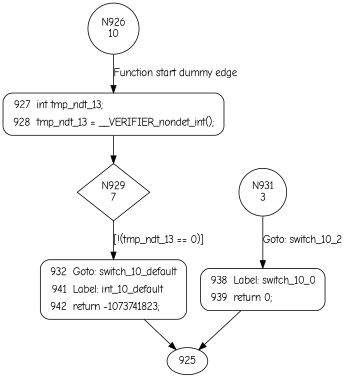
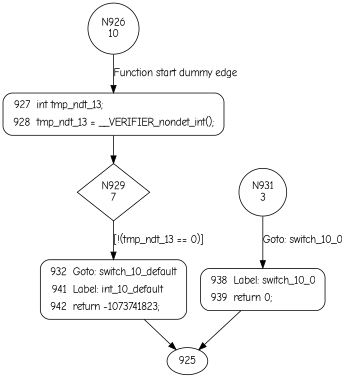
(303, 240) -> (303, 240)
